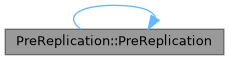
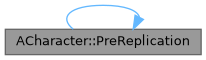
(115, 42) -> (103, 42)
